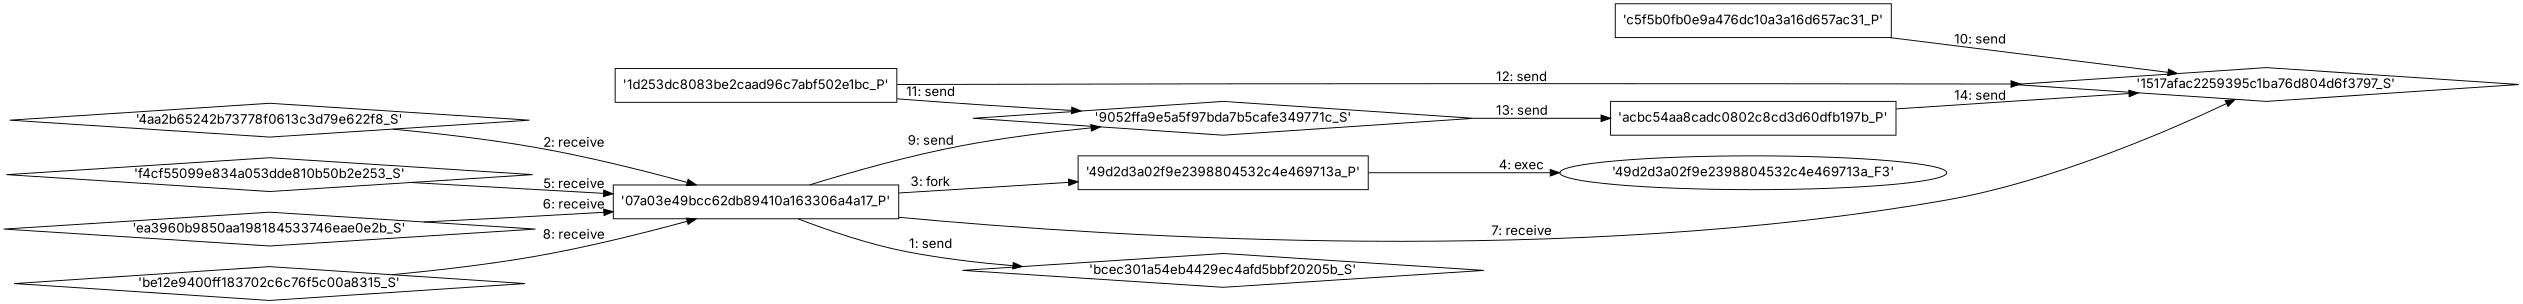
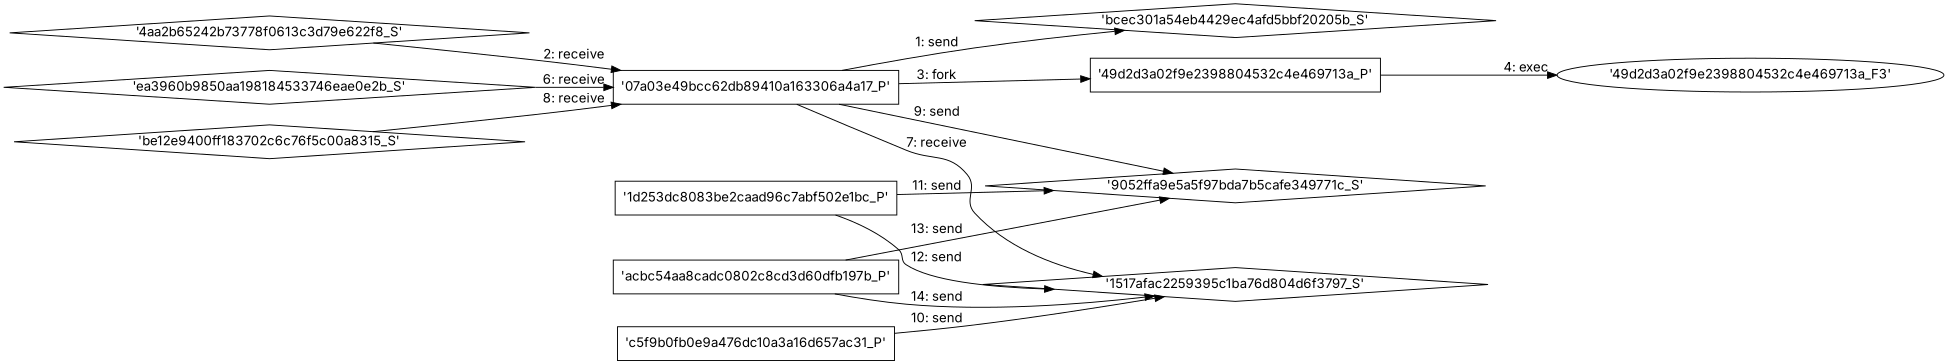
(1753, 21) -> (756, 344)
(1537, 118) -> (1003, 230)
(270, 175) -> none
